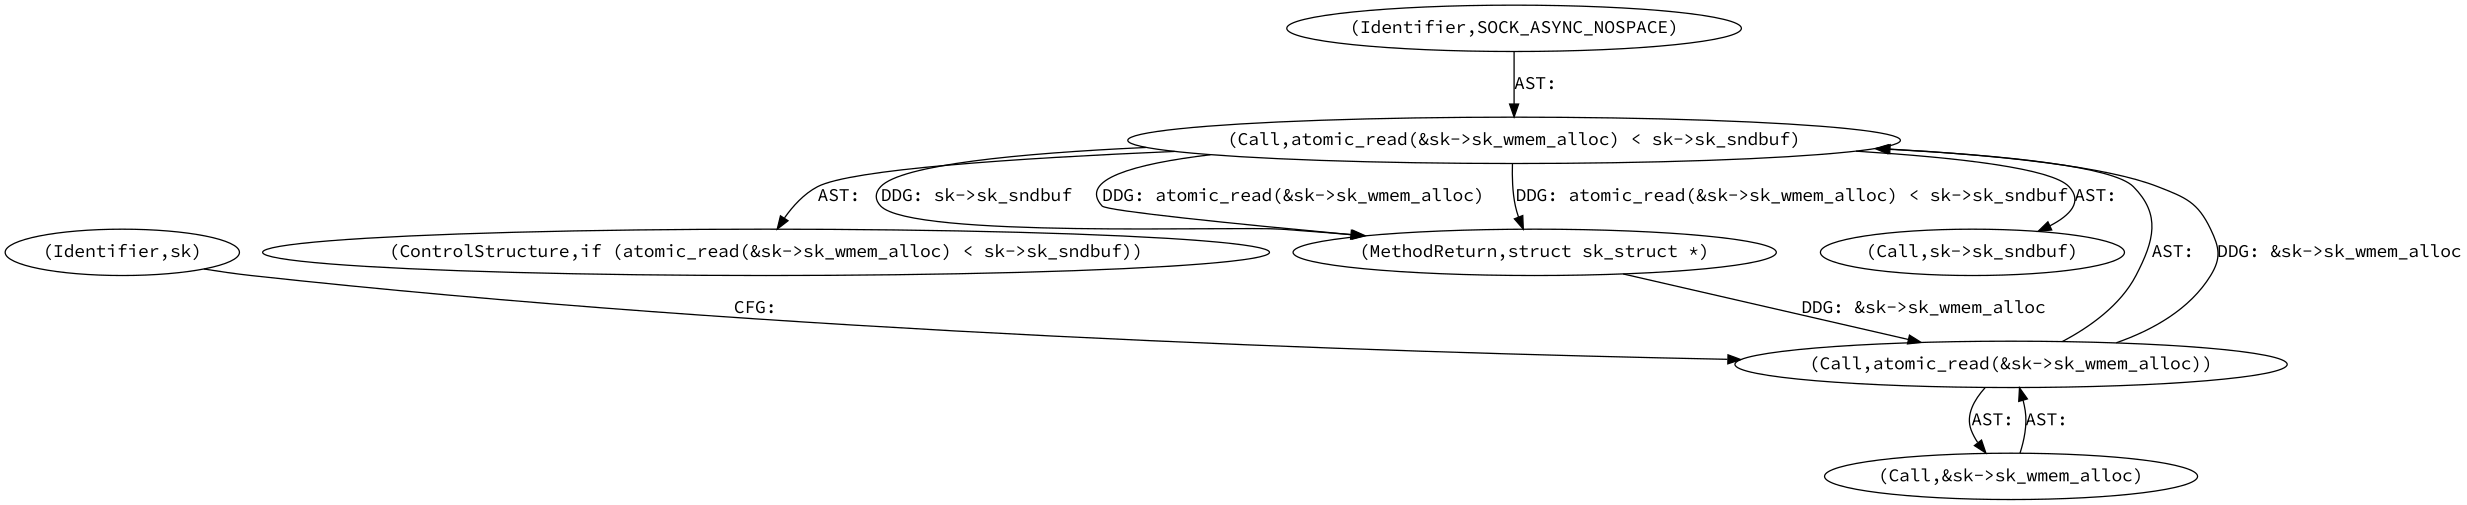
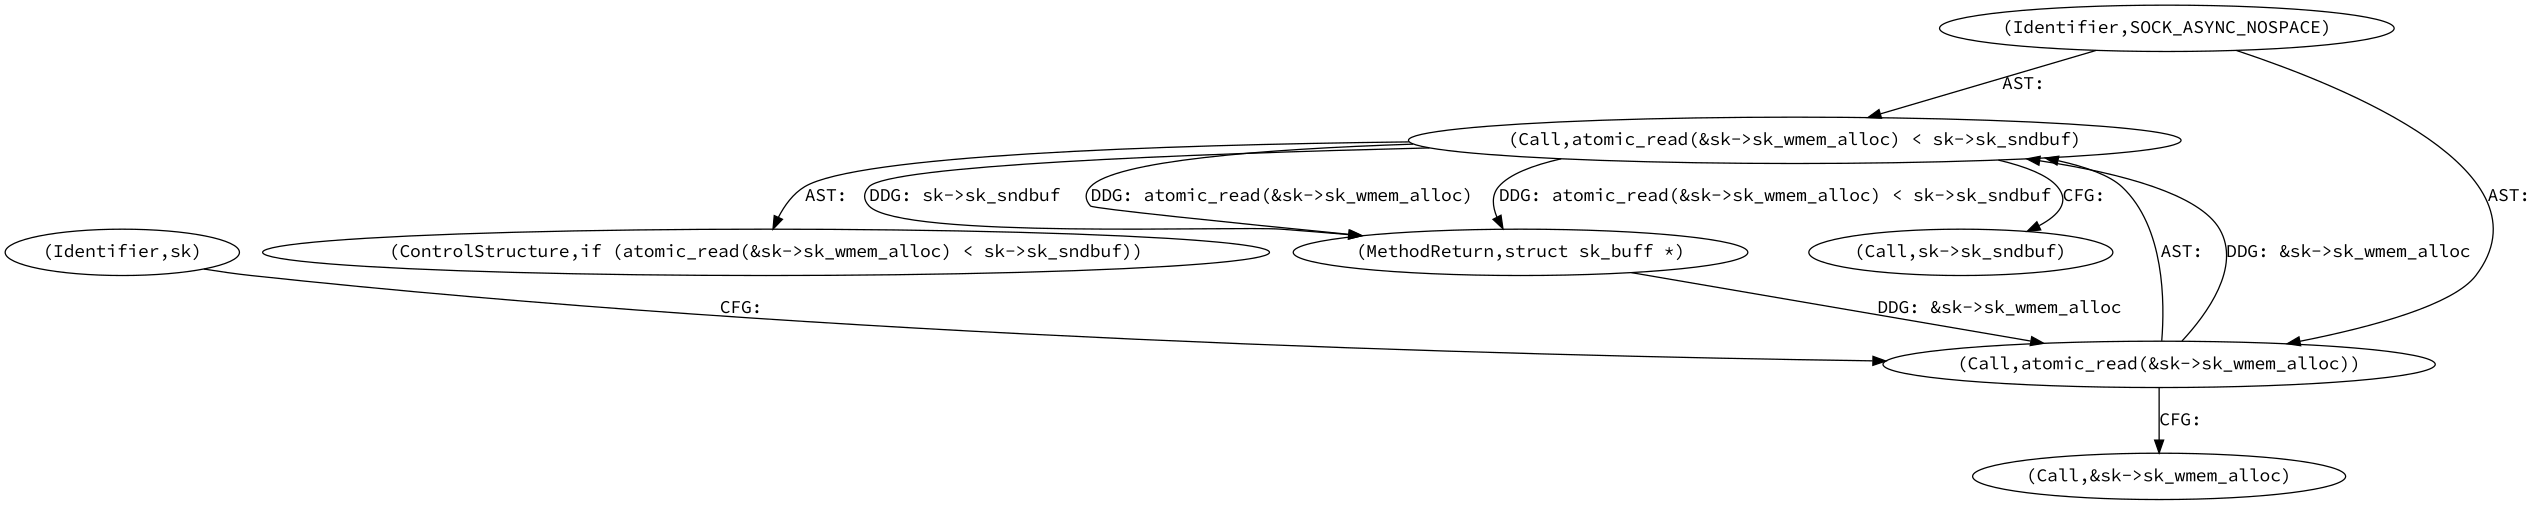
(2101, 196) -> (2090, 196)
(1535, 252) -> (1521, 252)
(1998, 420) -> (2186, 420)
(2026, 427) -> (2478, 189)
